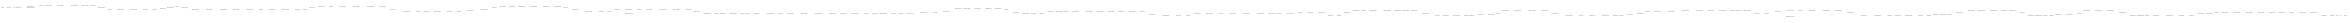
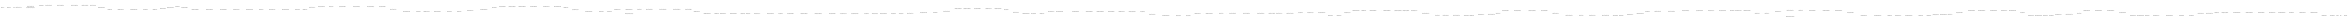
(1066, 12) -> none
